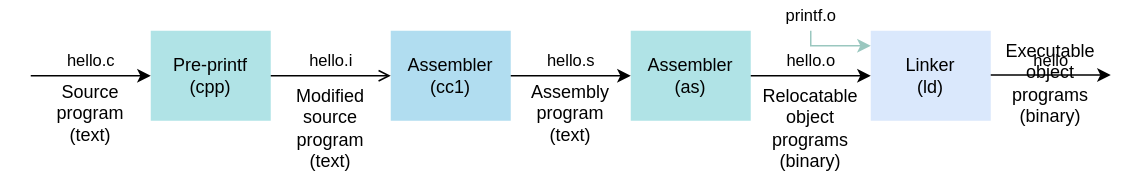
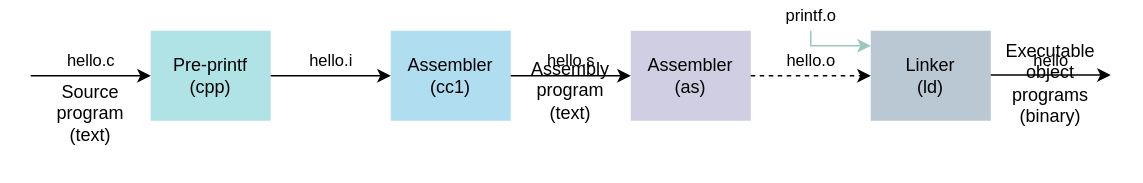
(381, 76) -> (379, 76)
(691, 76) -> (691, 76)
(806, 76) -> (806, 76)
(931, 76) -> (931, 76)
(571, 113) -> (571, 91)
(331, 128) -> none
(811, 128) -> none
